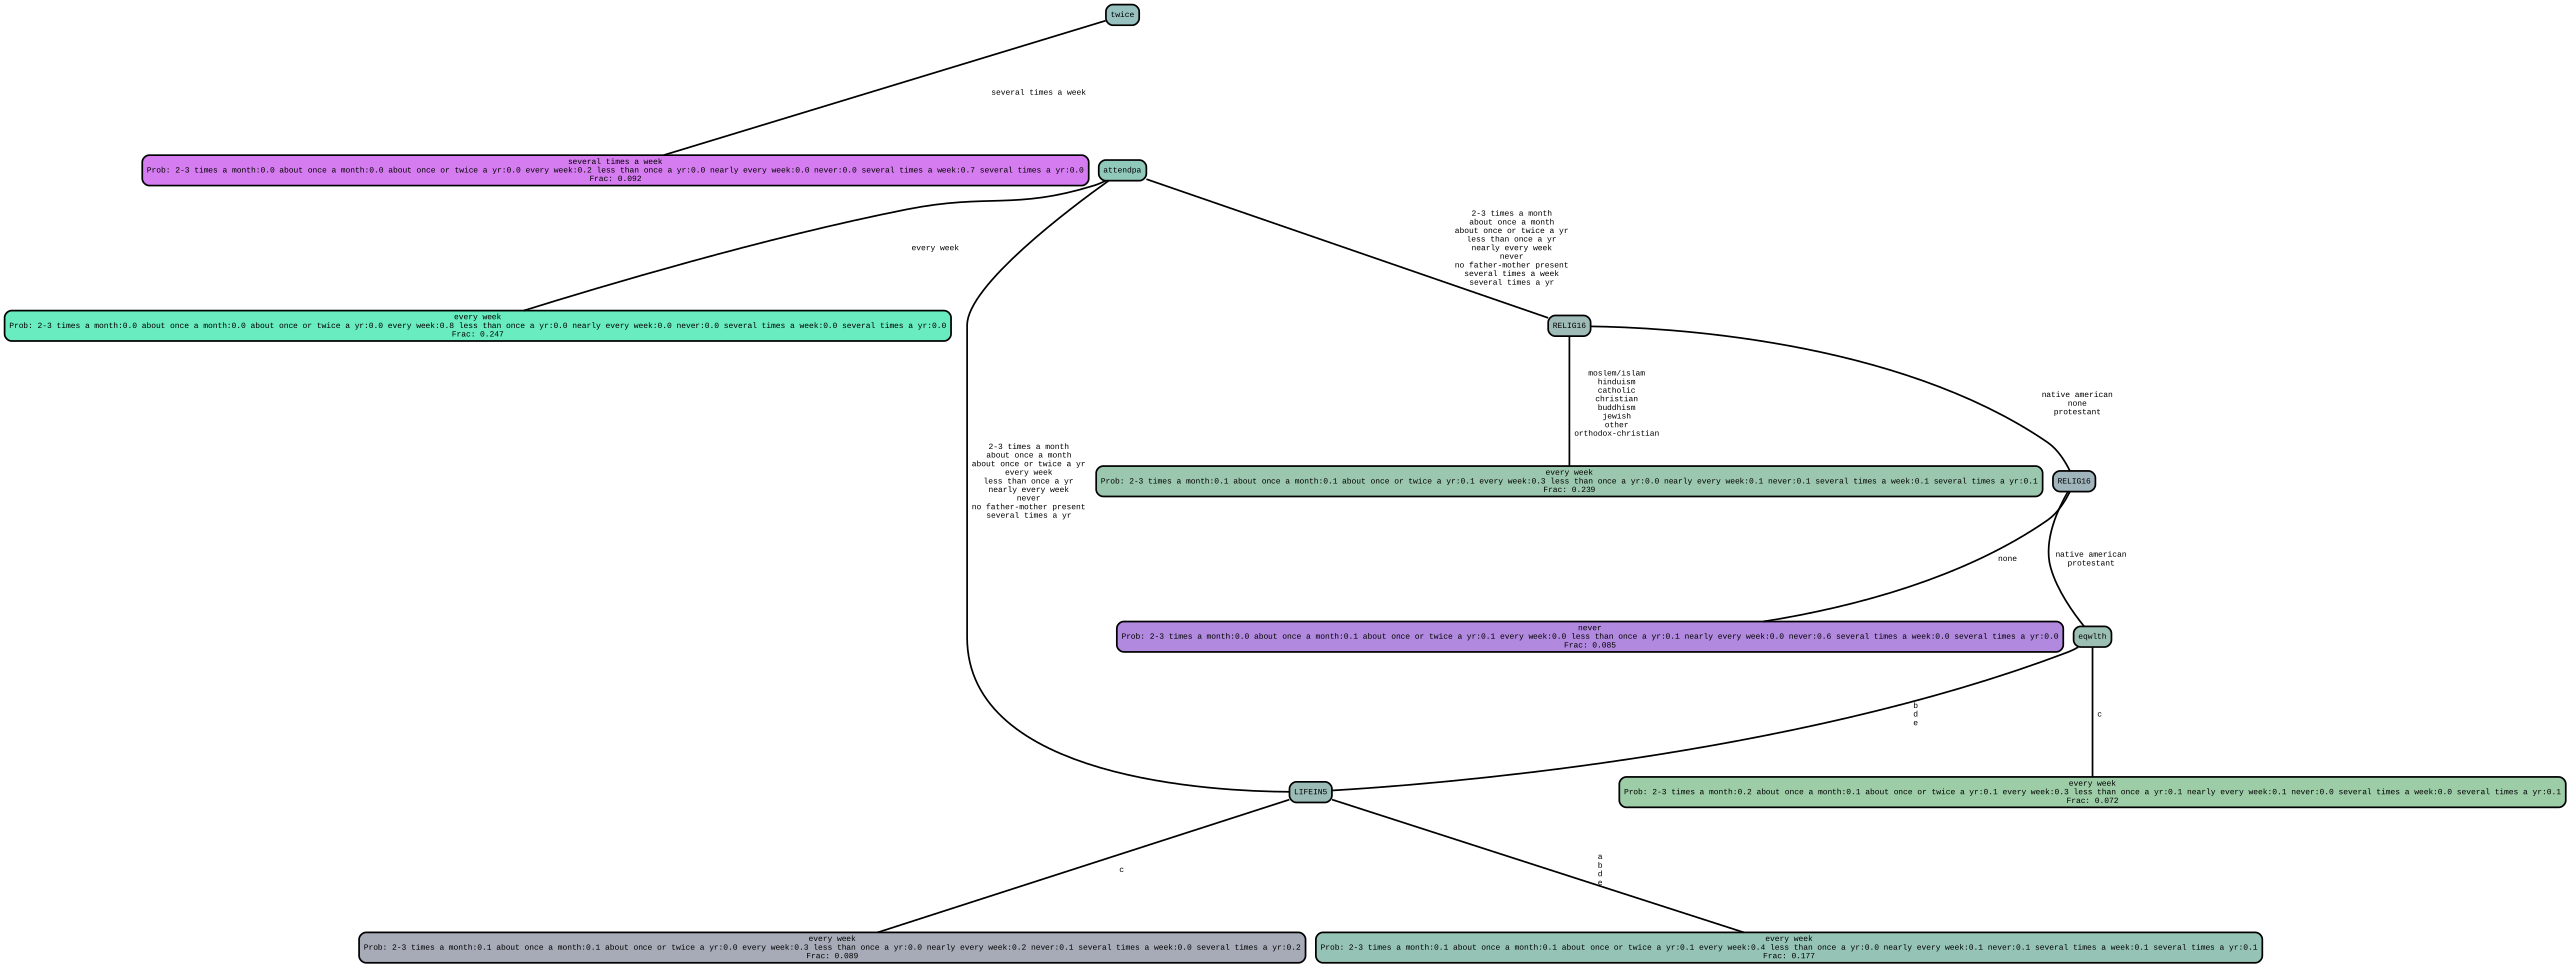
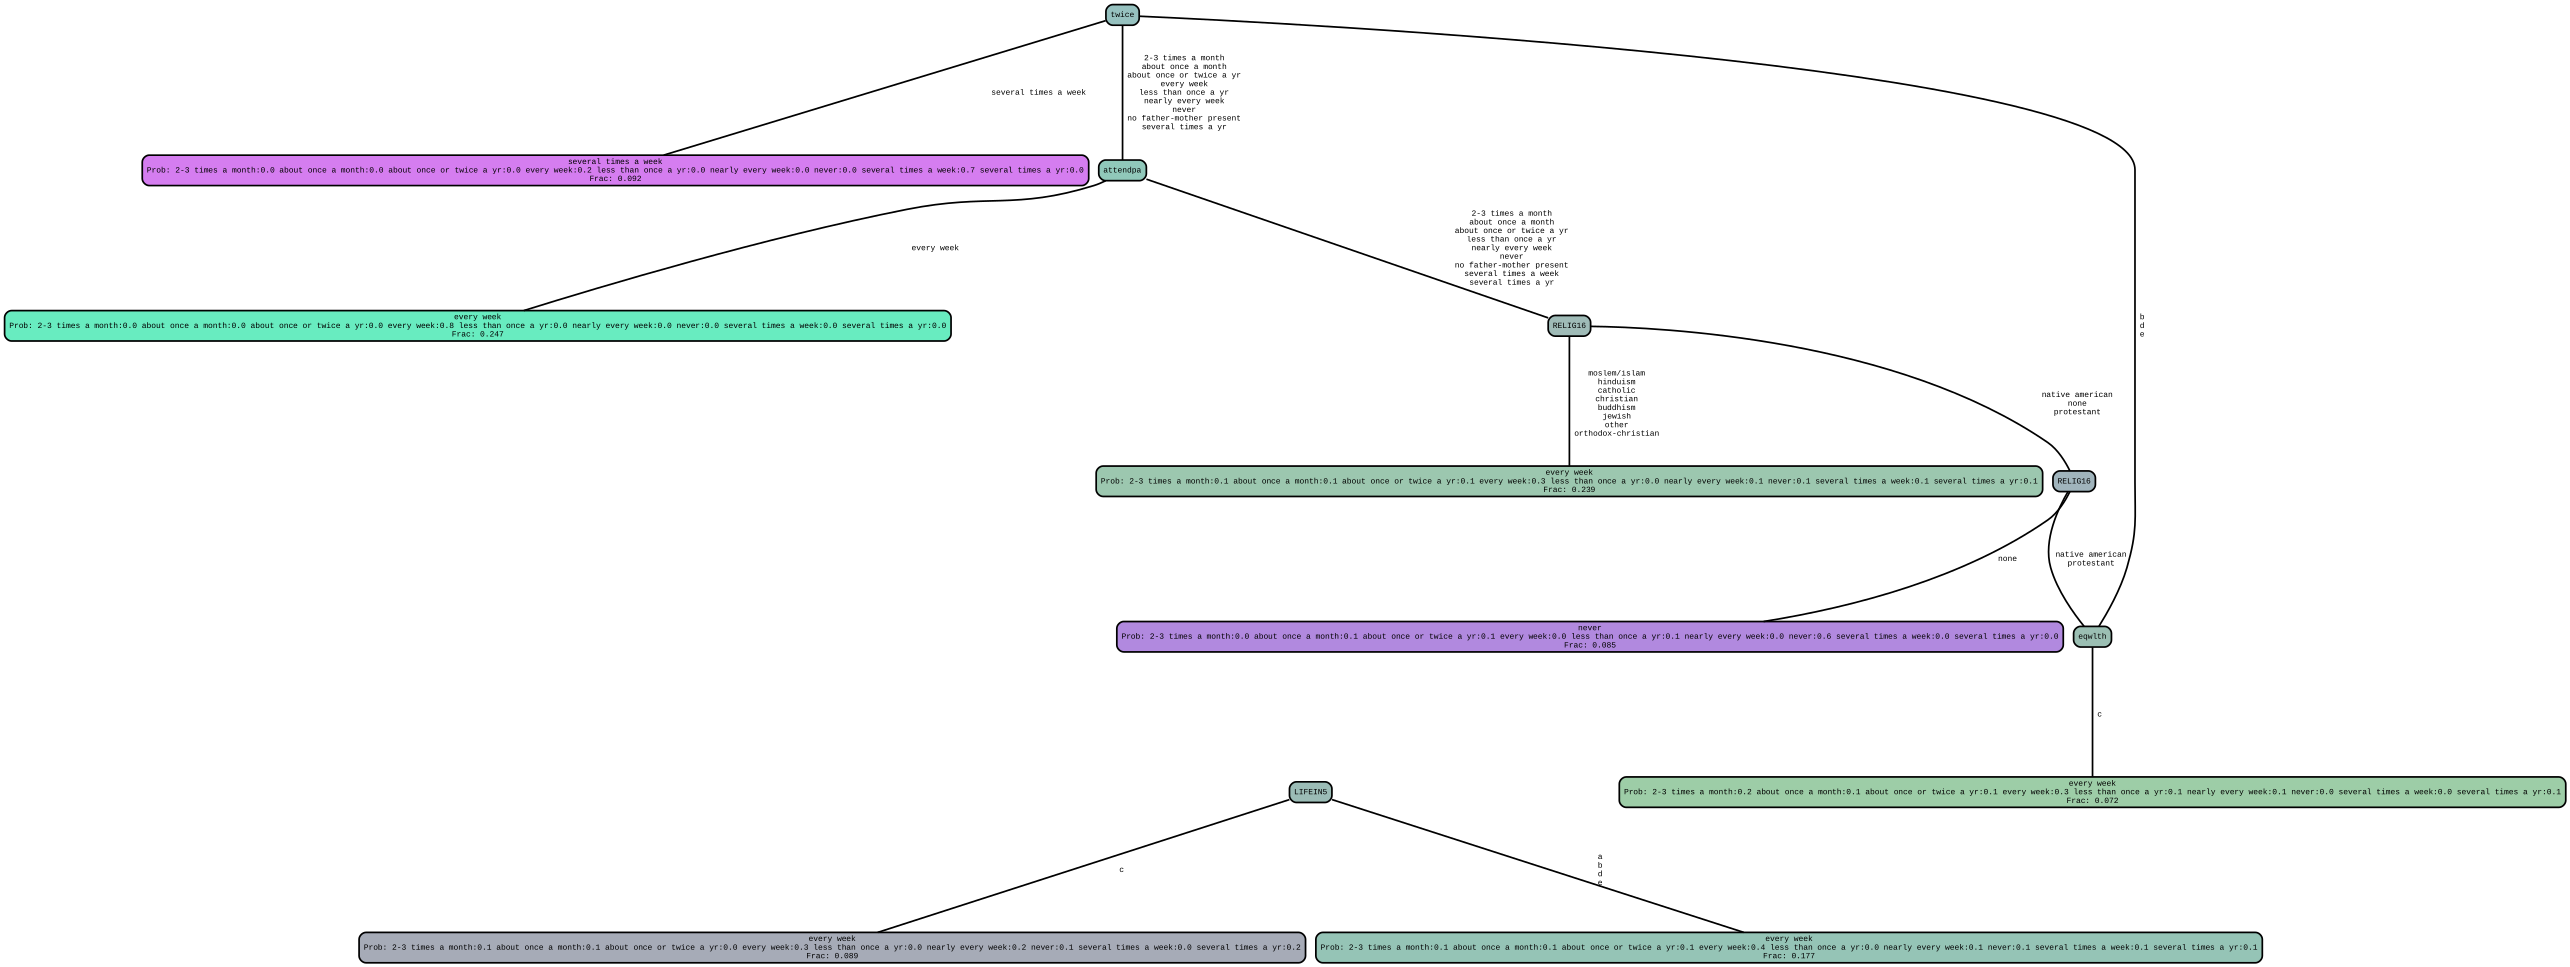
(967, 574) -> (1123, 93)
(1710, 745) -> (1878, 81)
